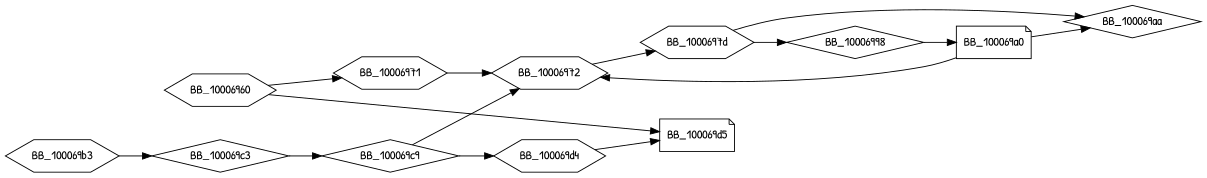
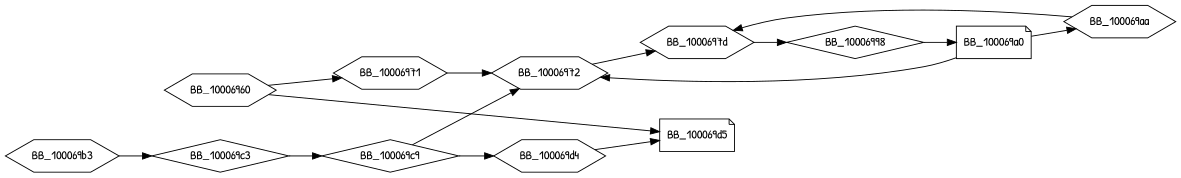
(903, 10) -> (906, 10)
(1132, 22) -> (1120, 22)
